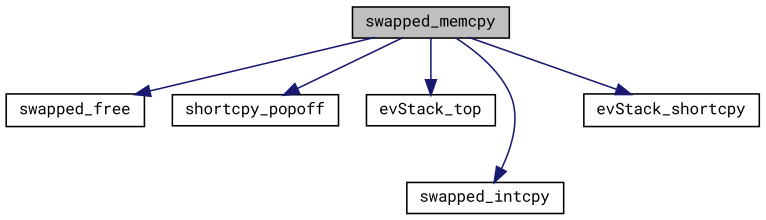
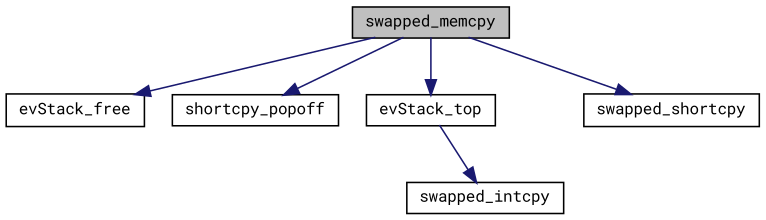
(510, 93) -> (454, 147)
(75, 110) -> (75, 110)
(672, 110) -> (672, 110)
